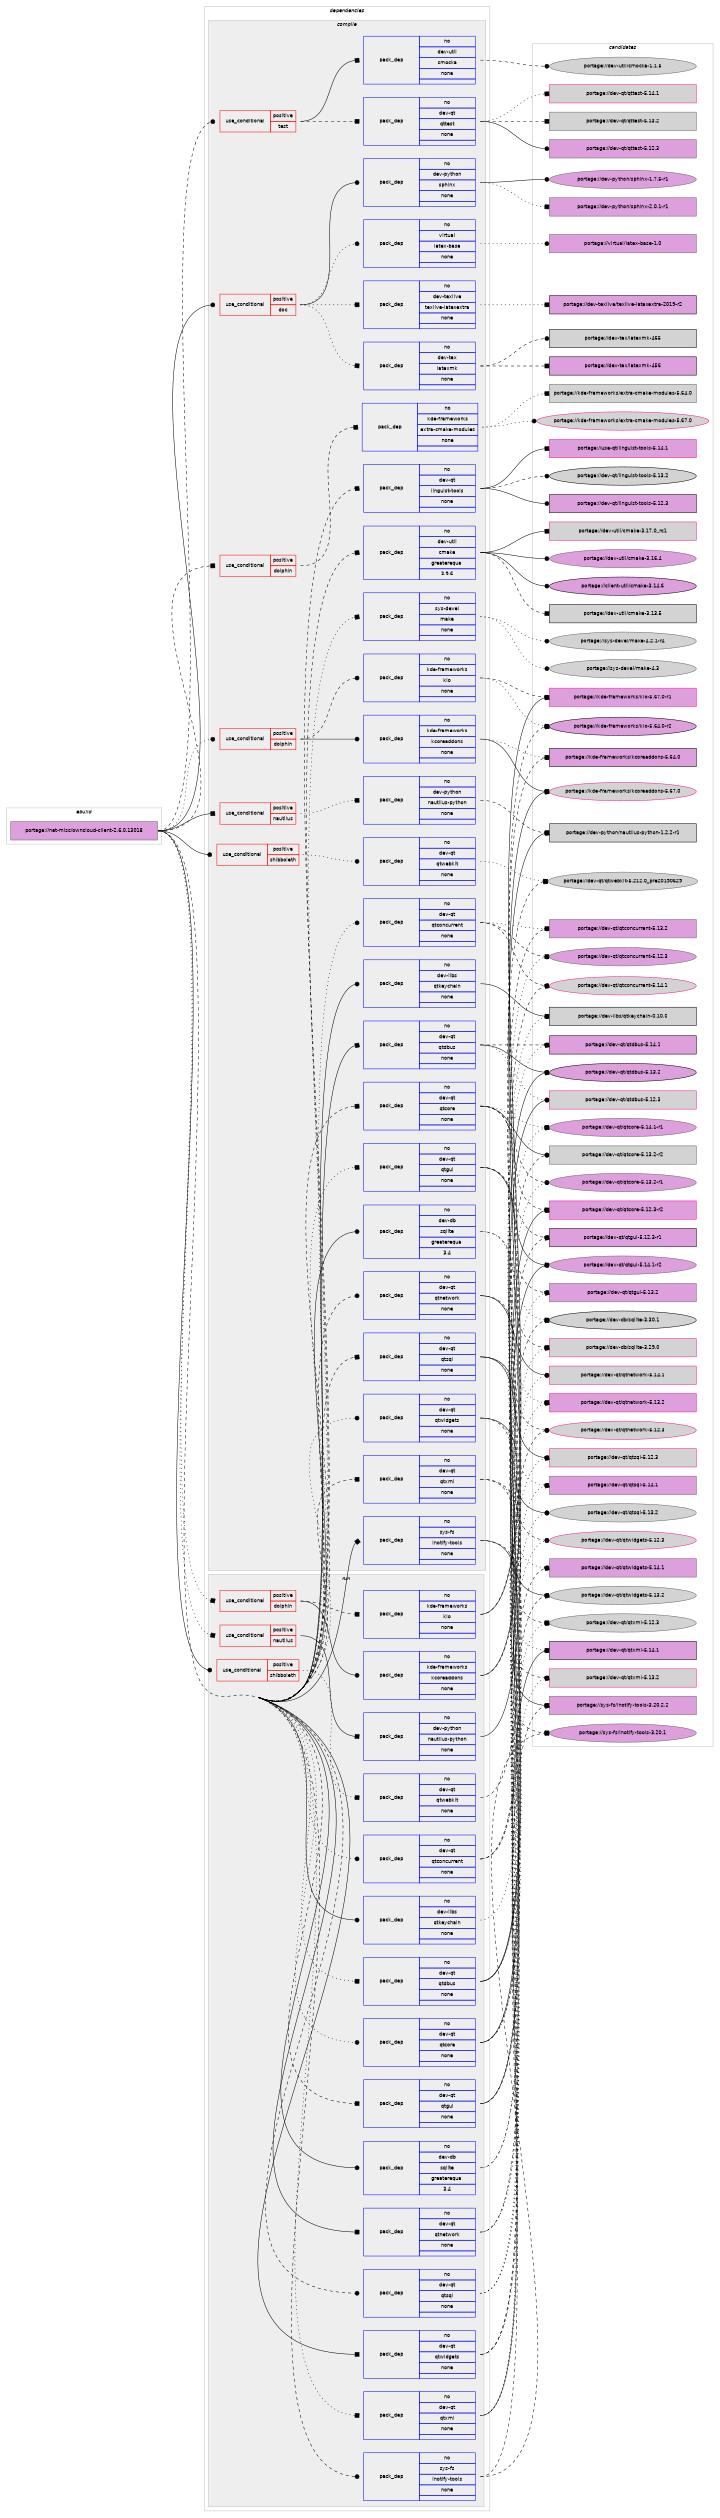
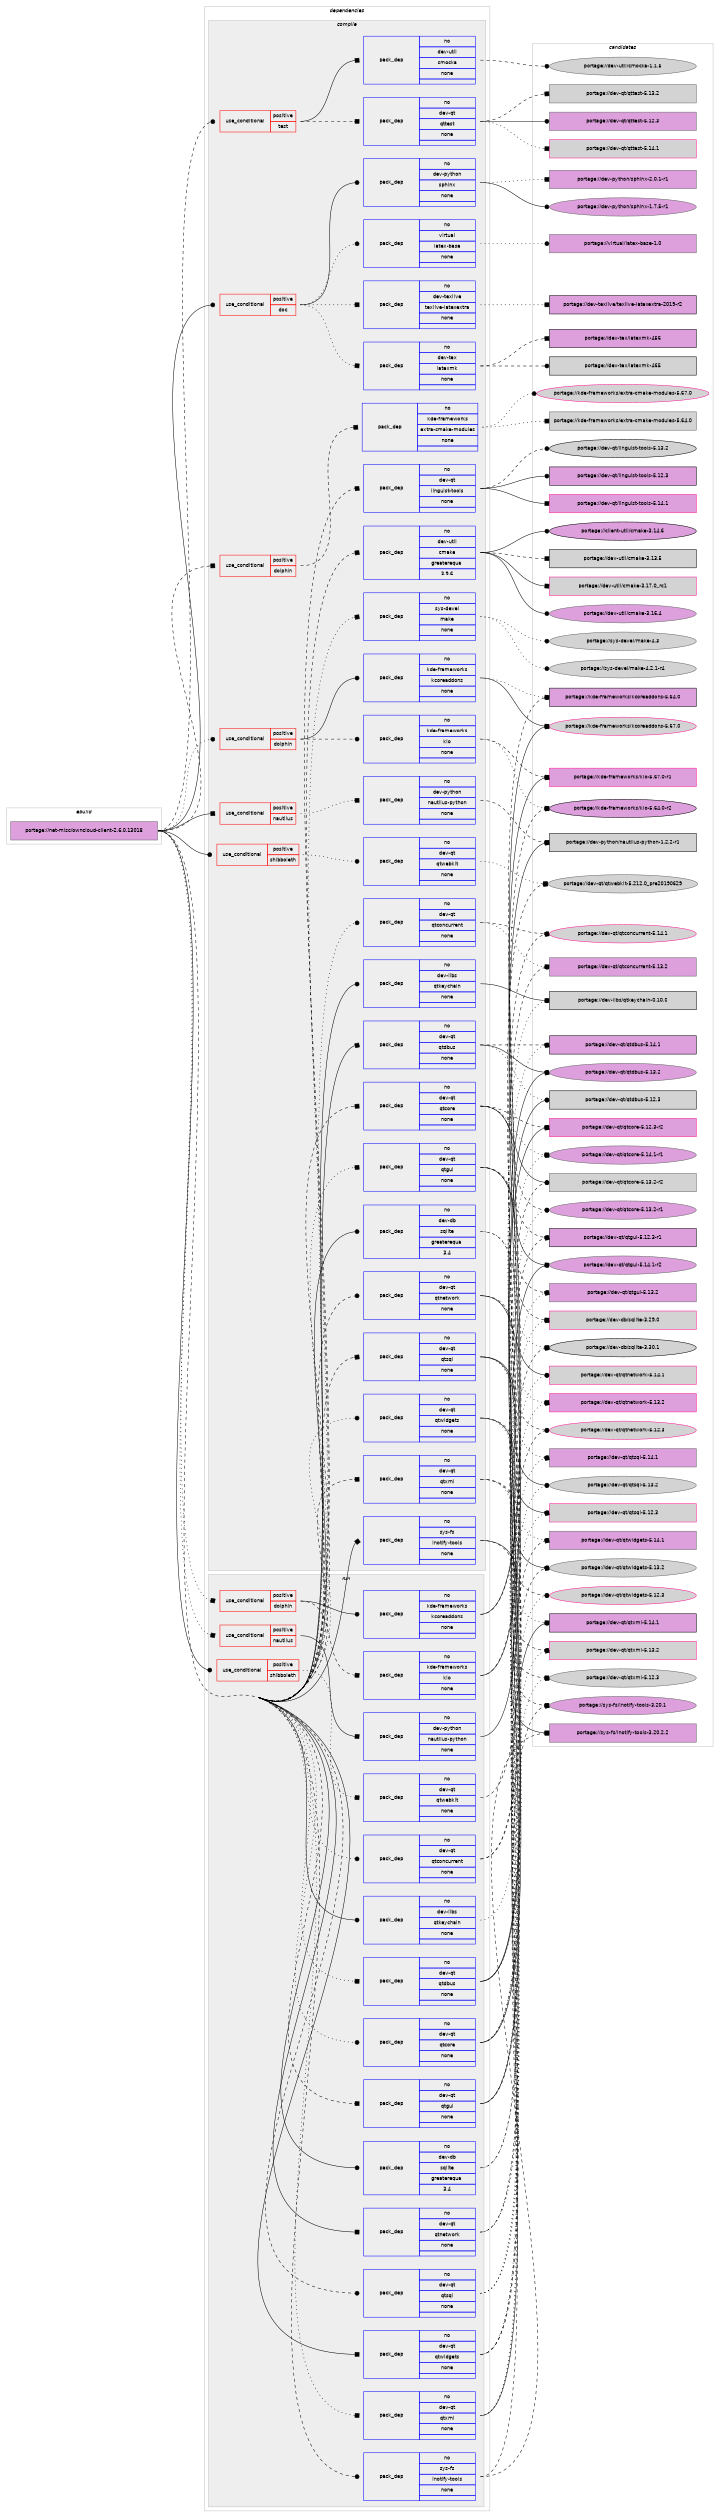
(623, 449) -> (623, 504)
(623, 957) -> none
(623, 1072) -> (623, 1072)
(623, 1100) -> (623, 1100)
